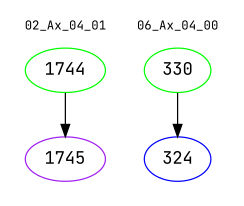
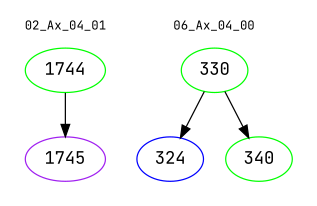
none -> (259, 159)
